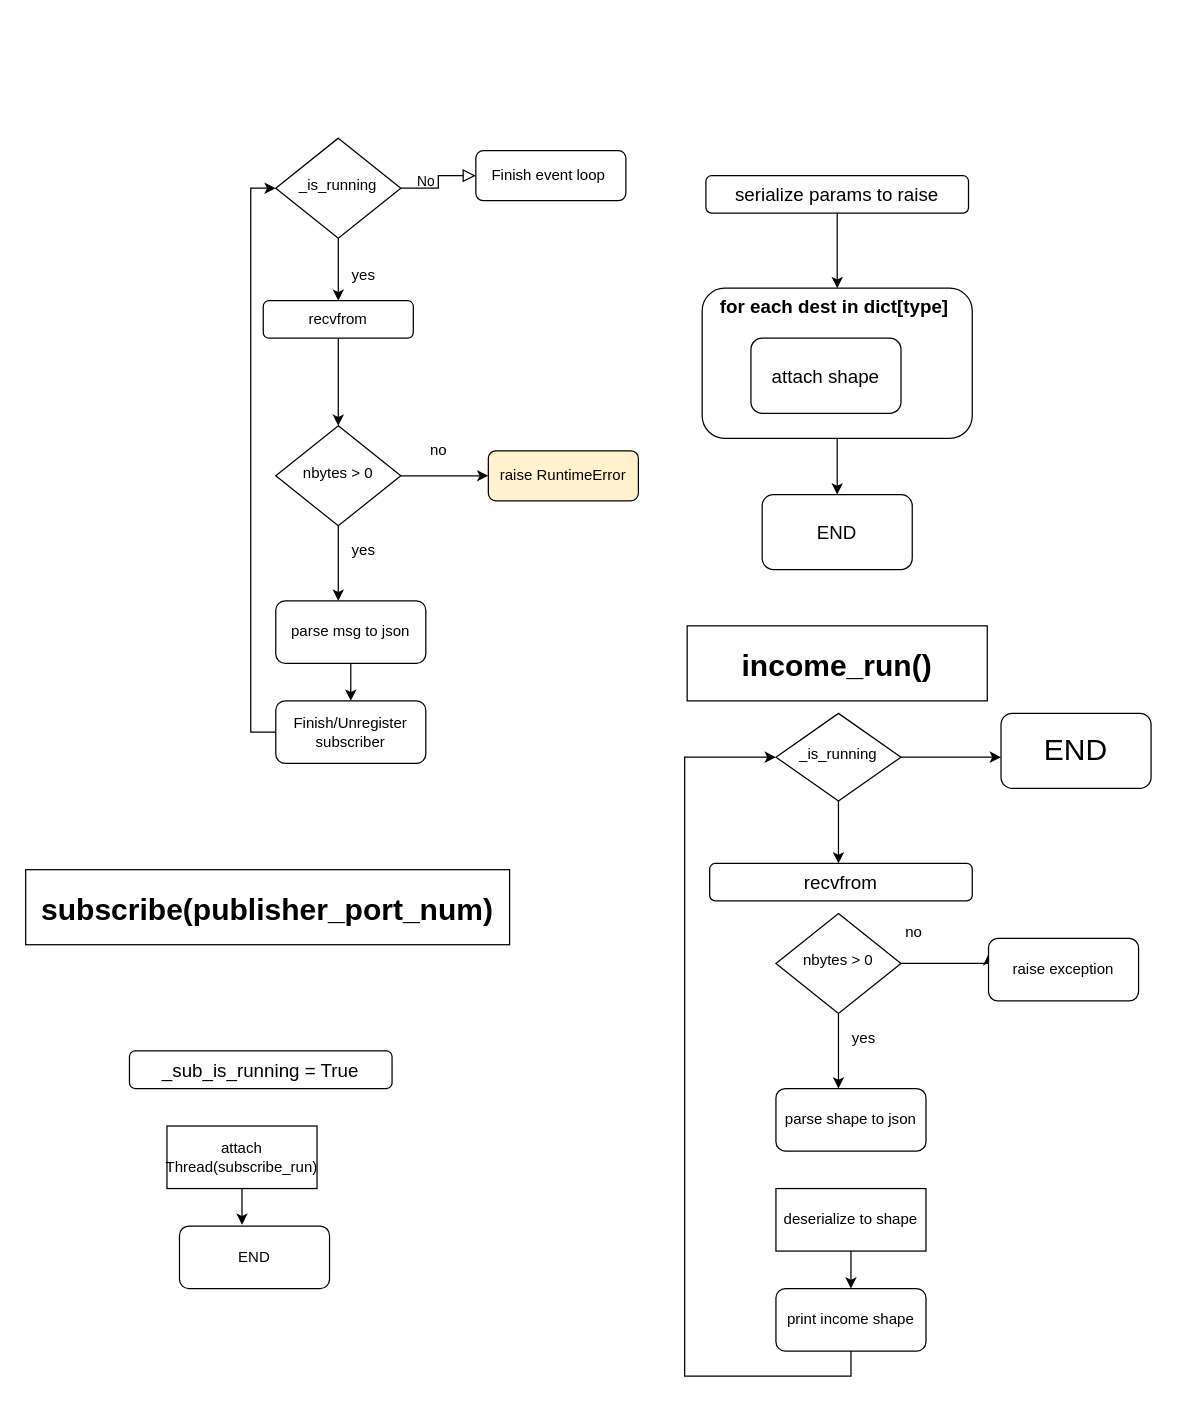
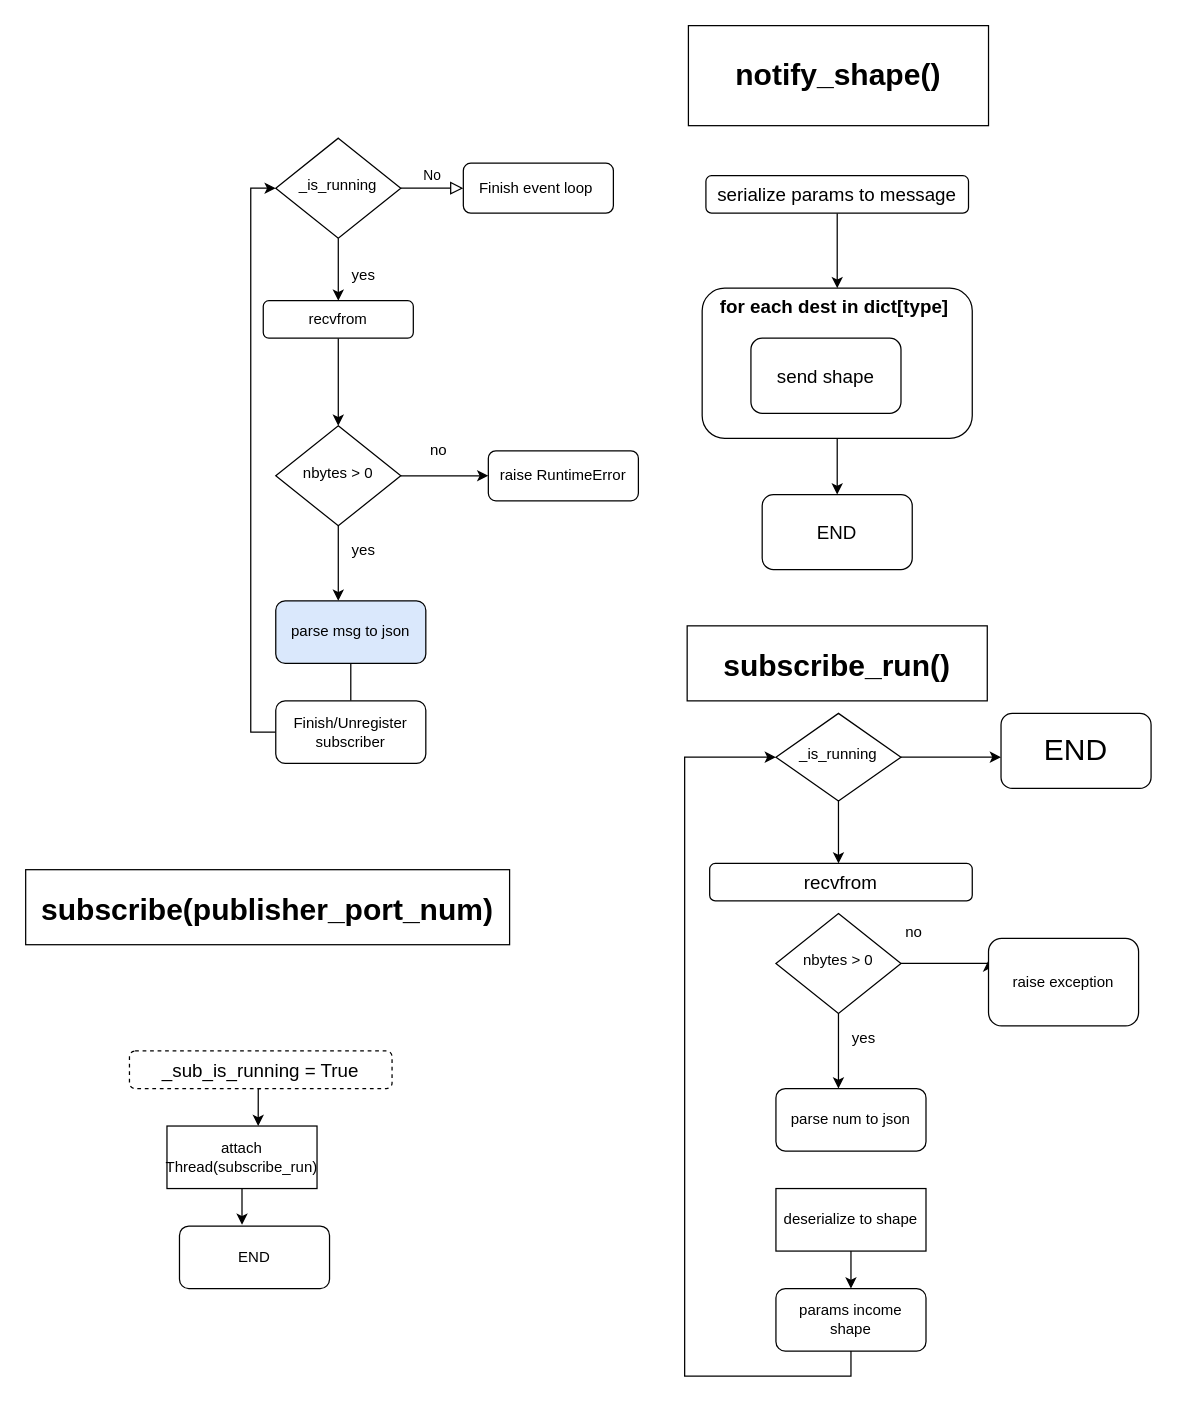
none -> (838, 76)
(551, 176) -> (538, 188)
(837, 194) -> (837, 194)
(826, 376) -> (826, 376)
(563, 476) -> (563, 476)
(351, 632) -> (351, 632)
(837, 663) -> (837, 663)
(351, 691) -> (351, 694)
(1063, 969) -> (1063, 982)
(261, 1069) -> (261, 1069)
none -> (258, 1101)
(851, 1119) -> (851, 1119)
(851, 1319) -> (851, 1319)
